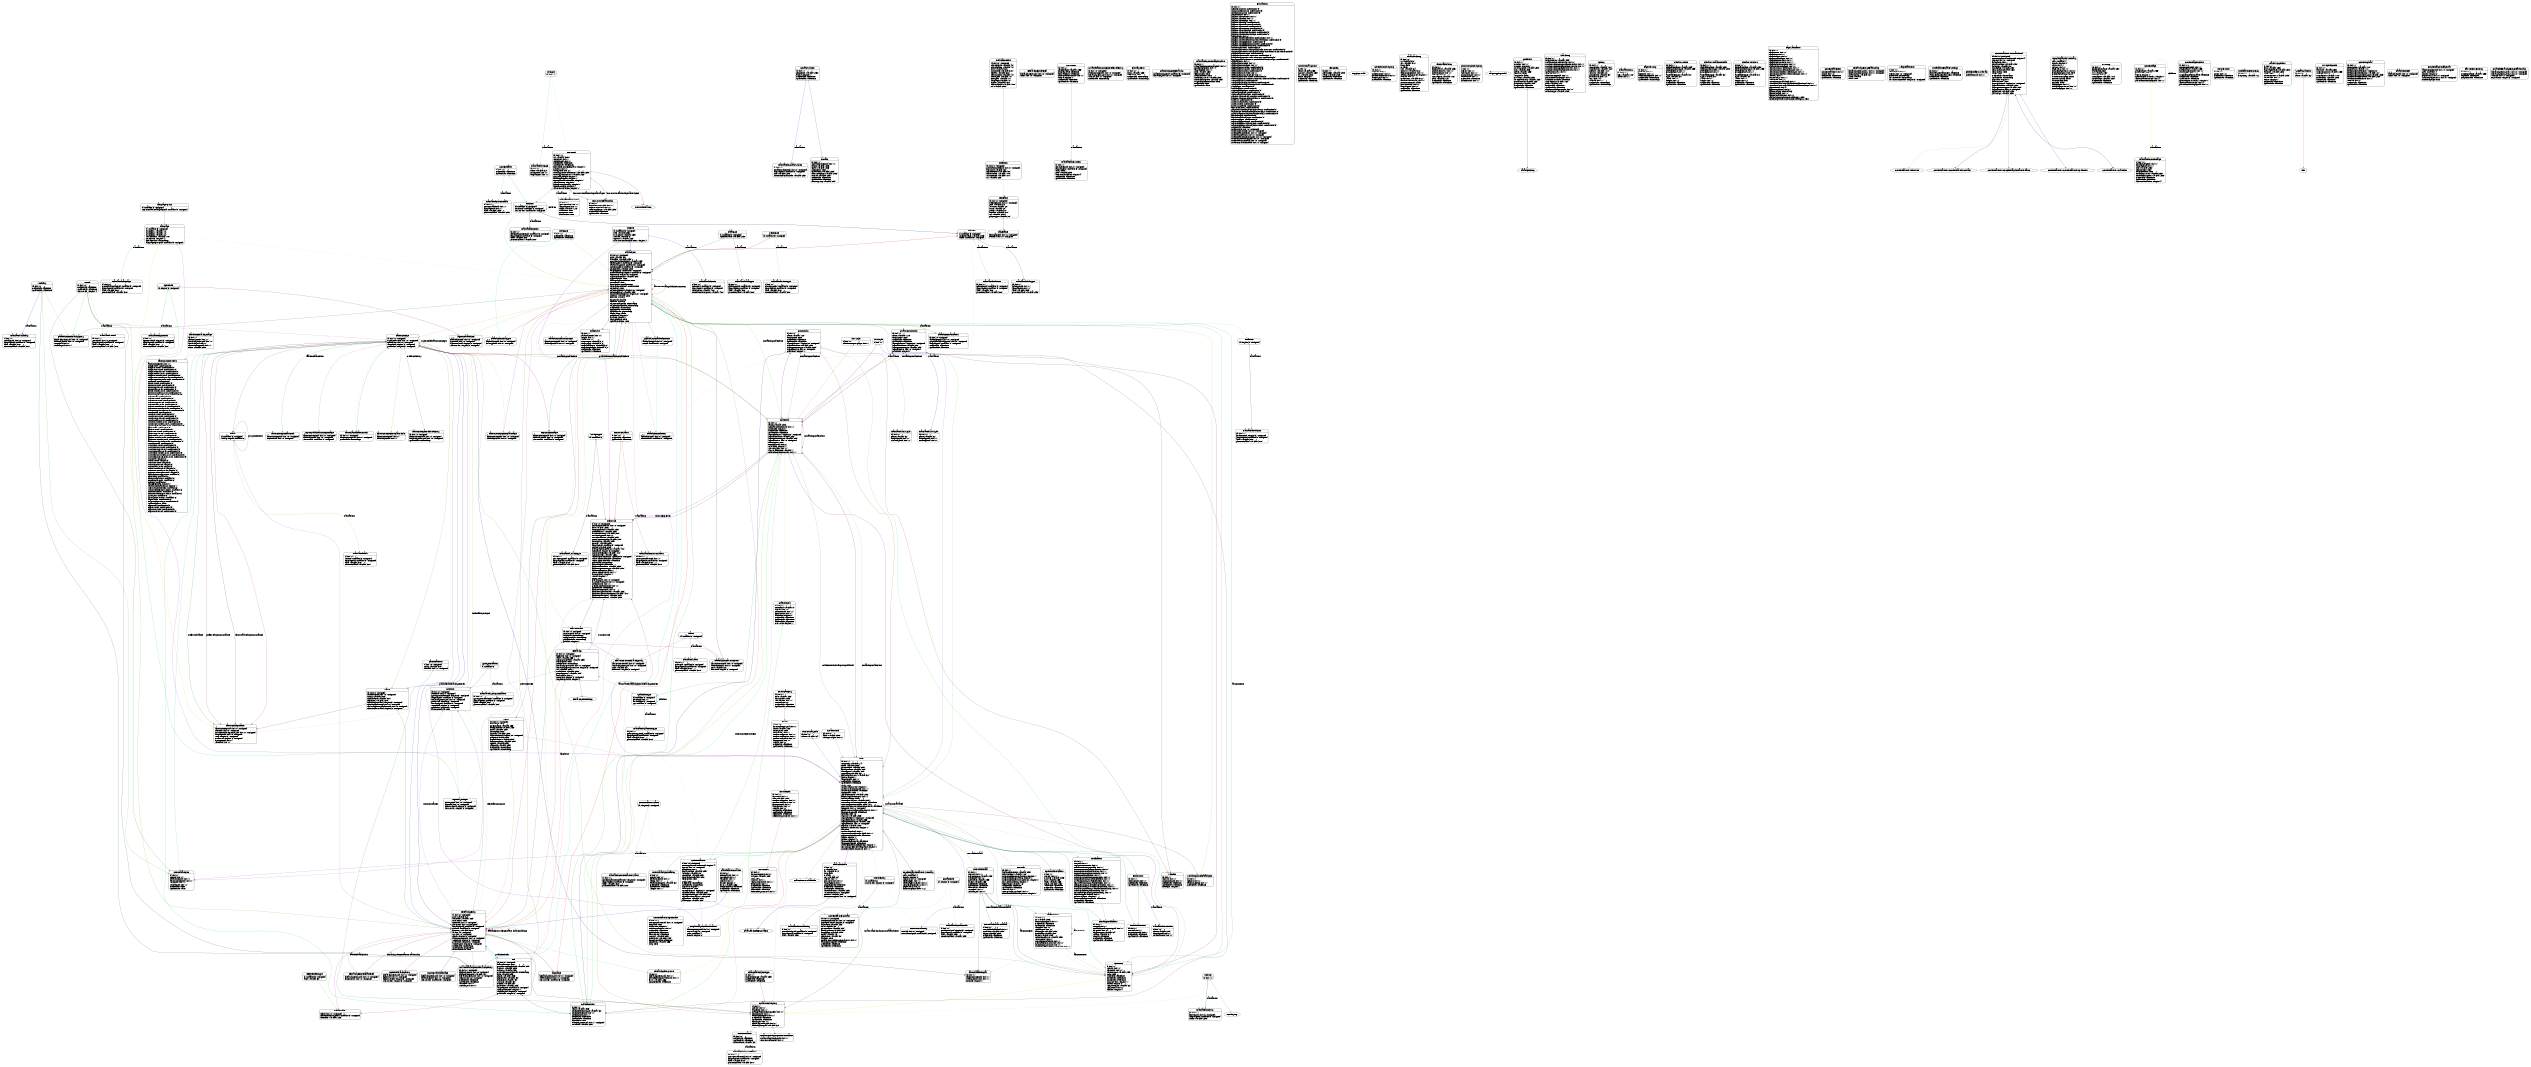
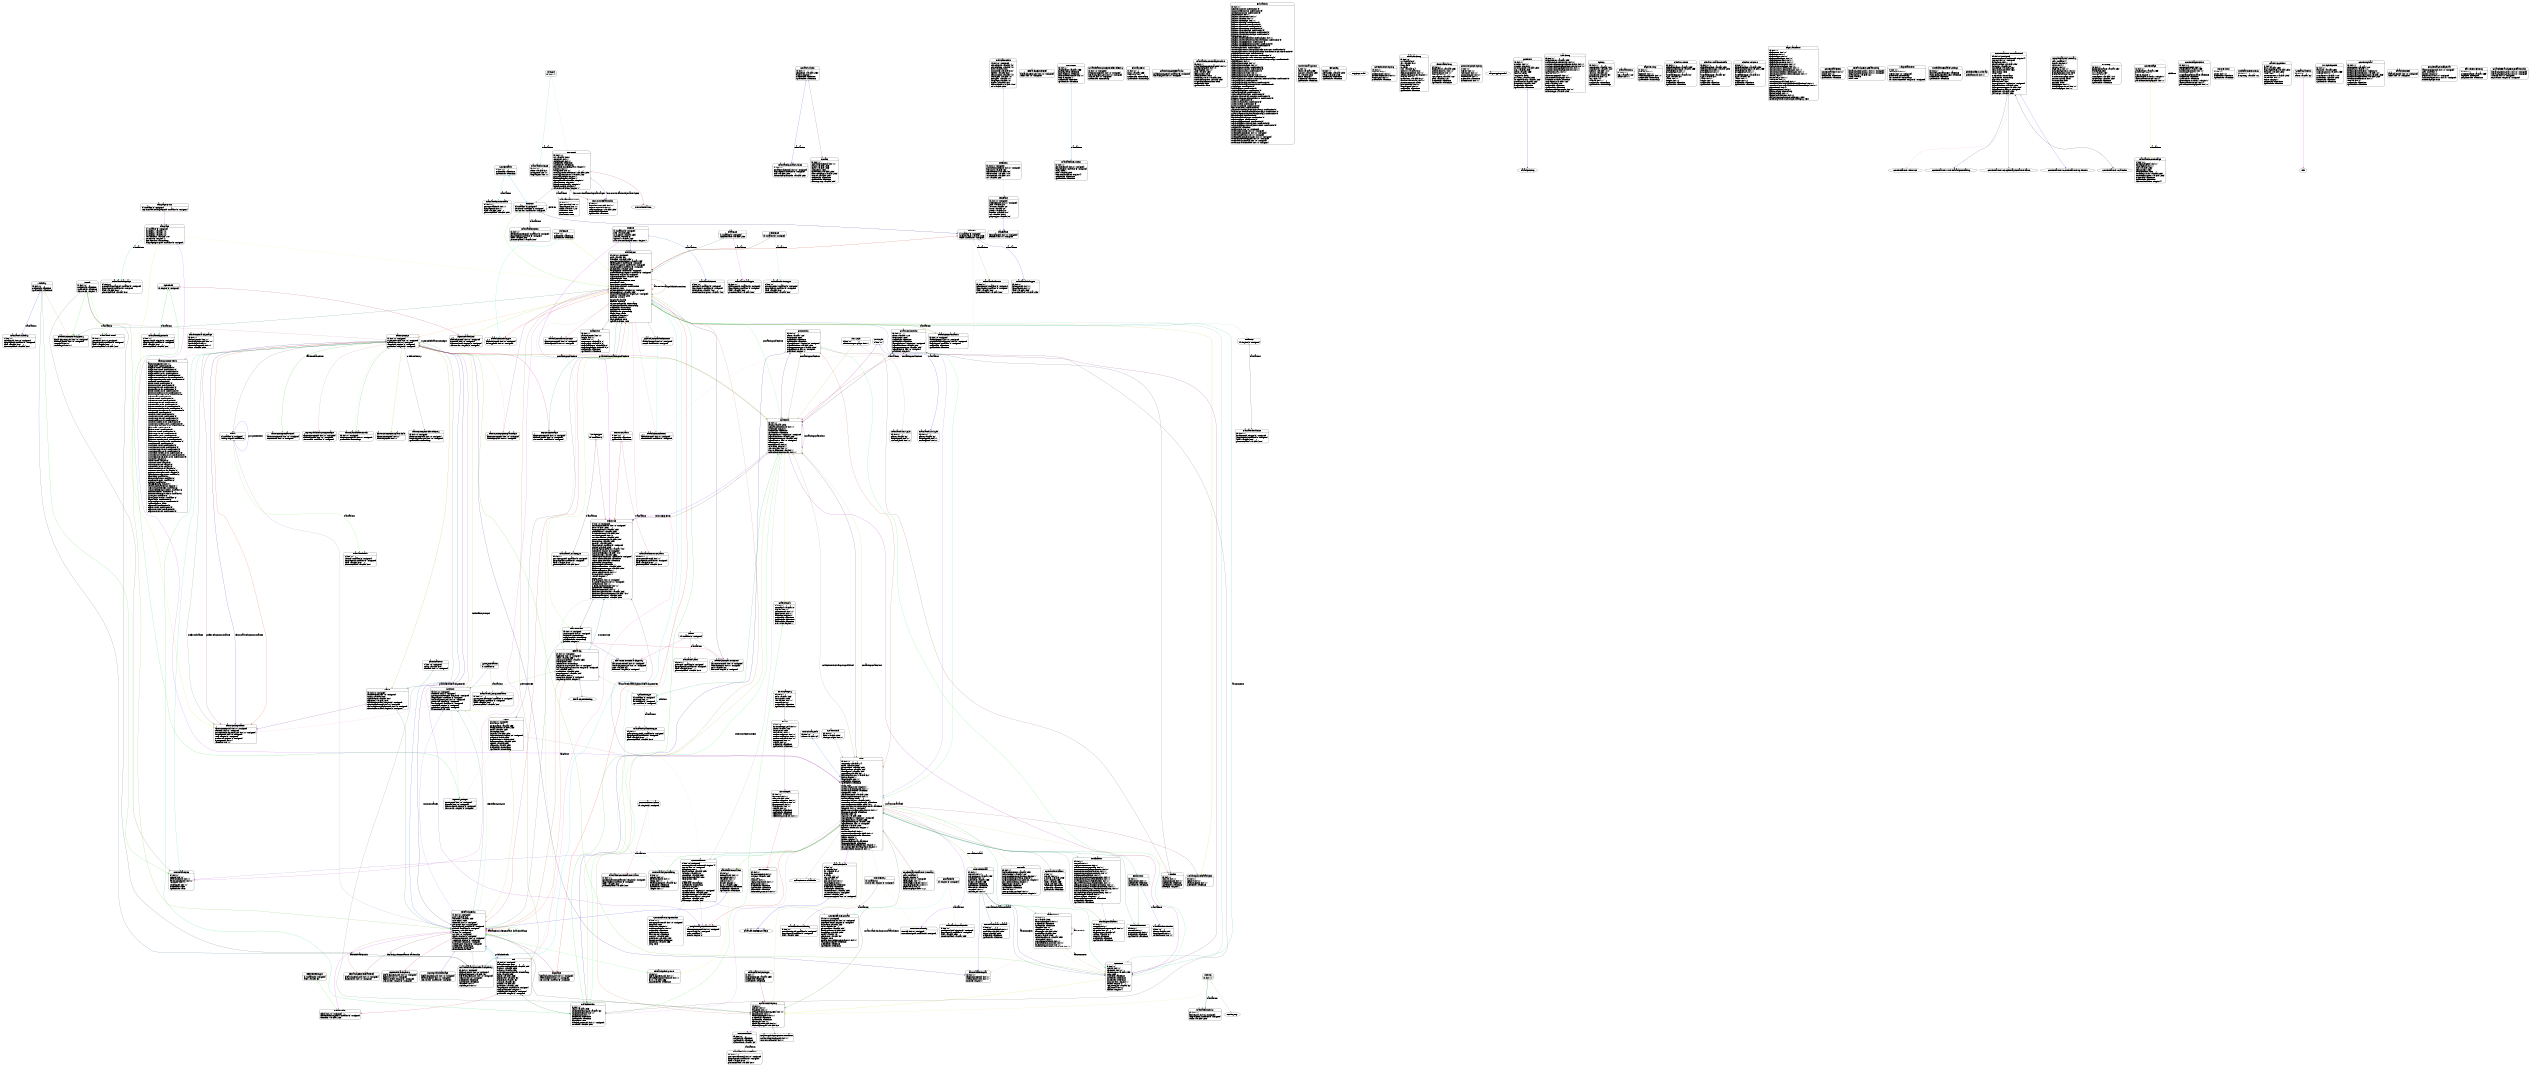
(1952, 170) -> (1951, 170)
(573, 666) -> (574, 666)
